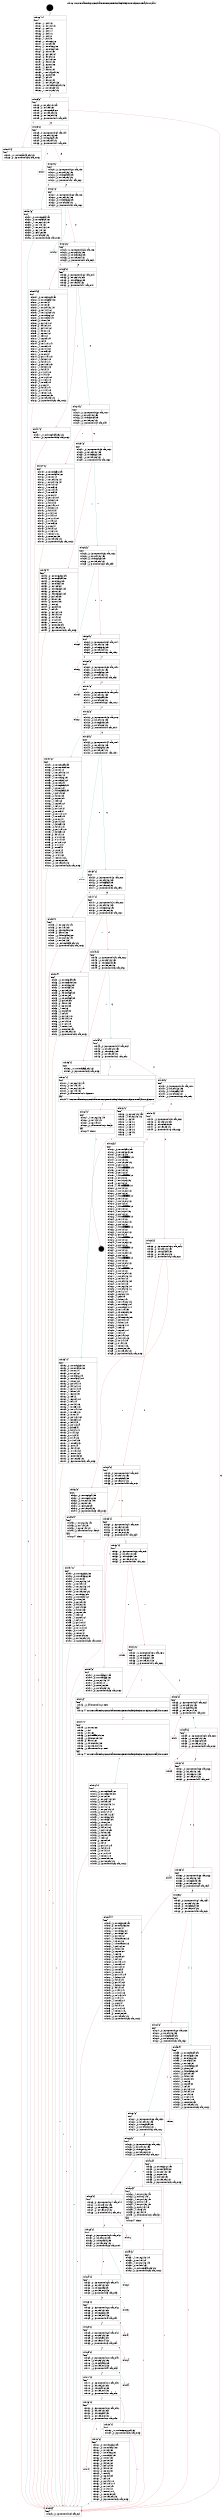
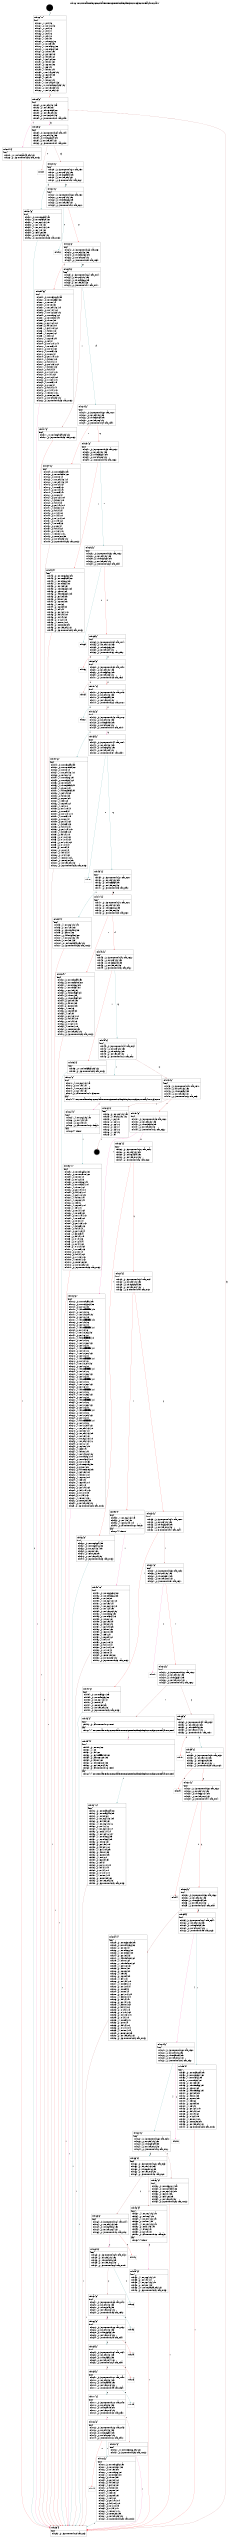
(70, 2016) -> (69, 2017)
